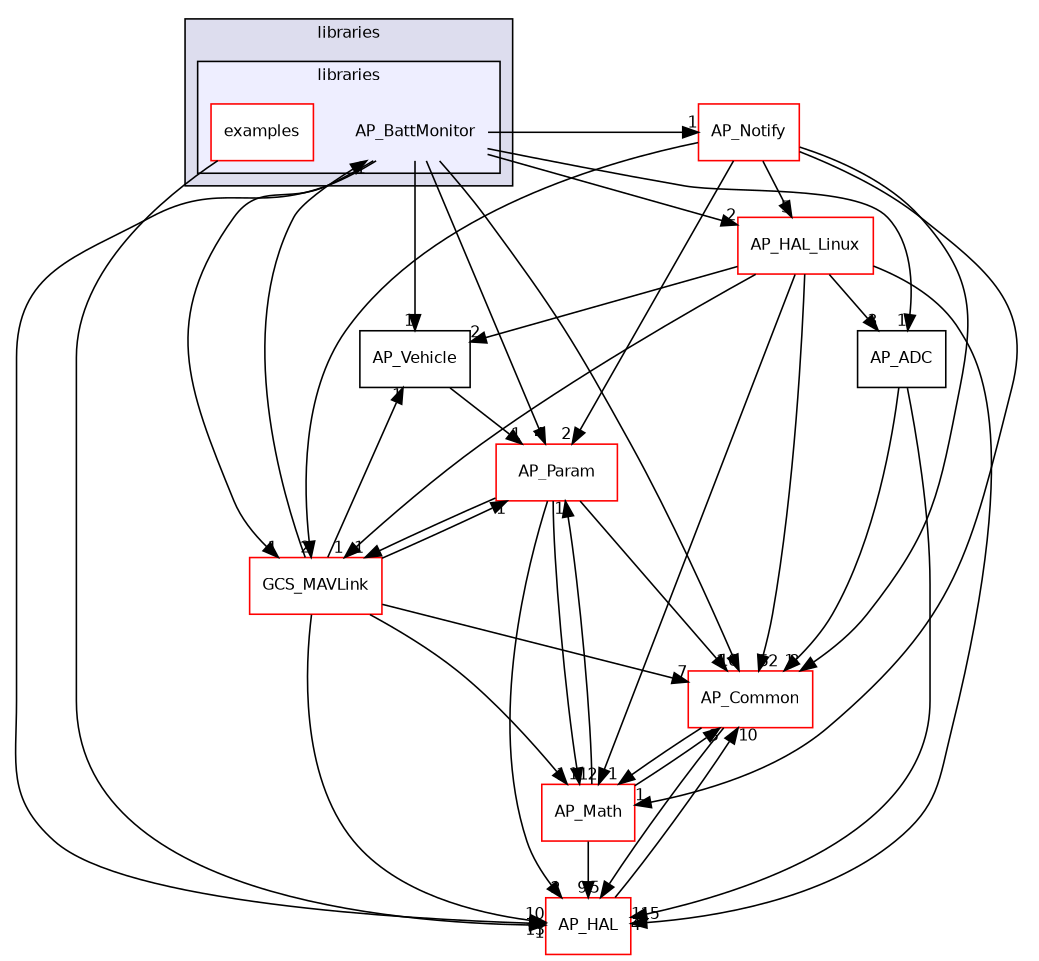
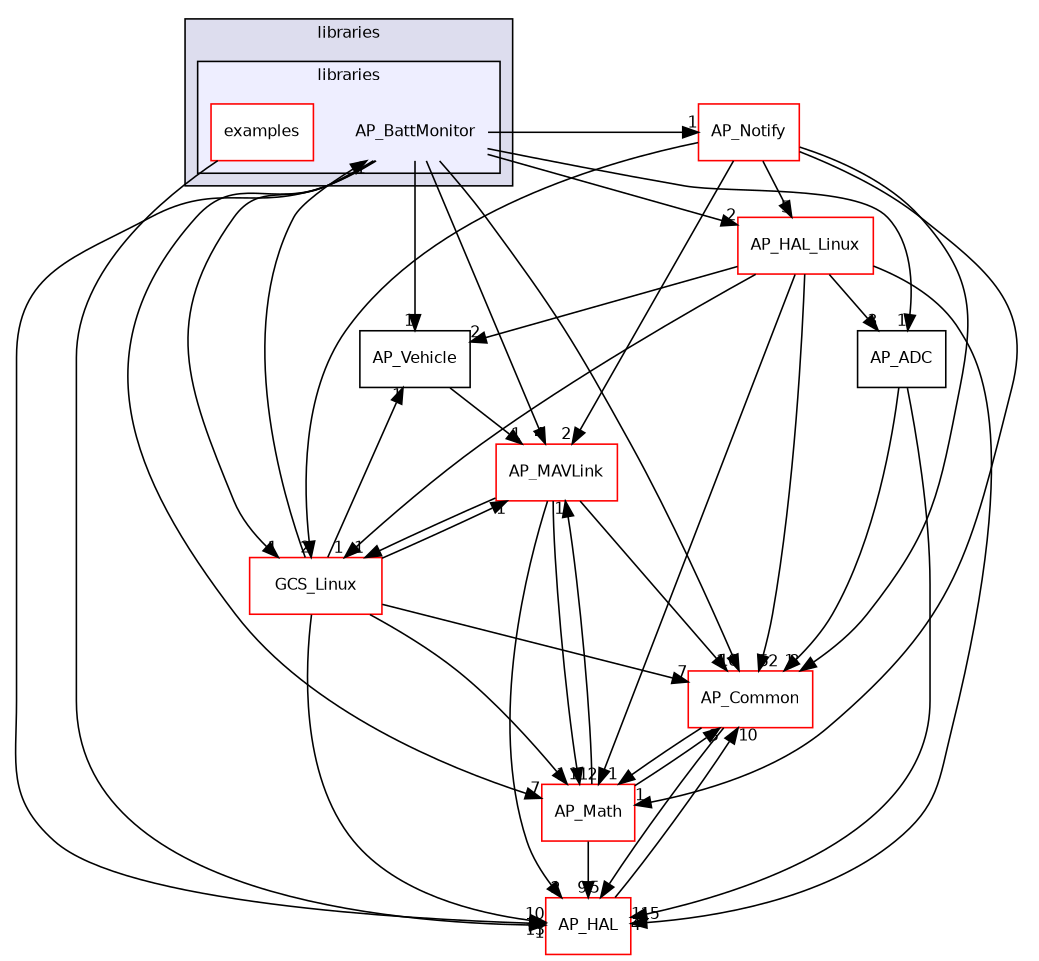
(557, 473) -> (557, 473)
none -> (158, 492)
(316, 586) -> (316, 586)
